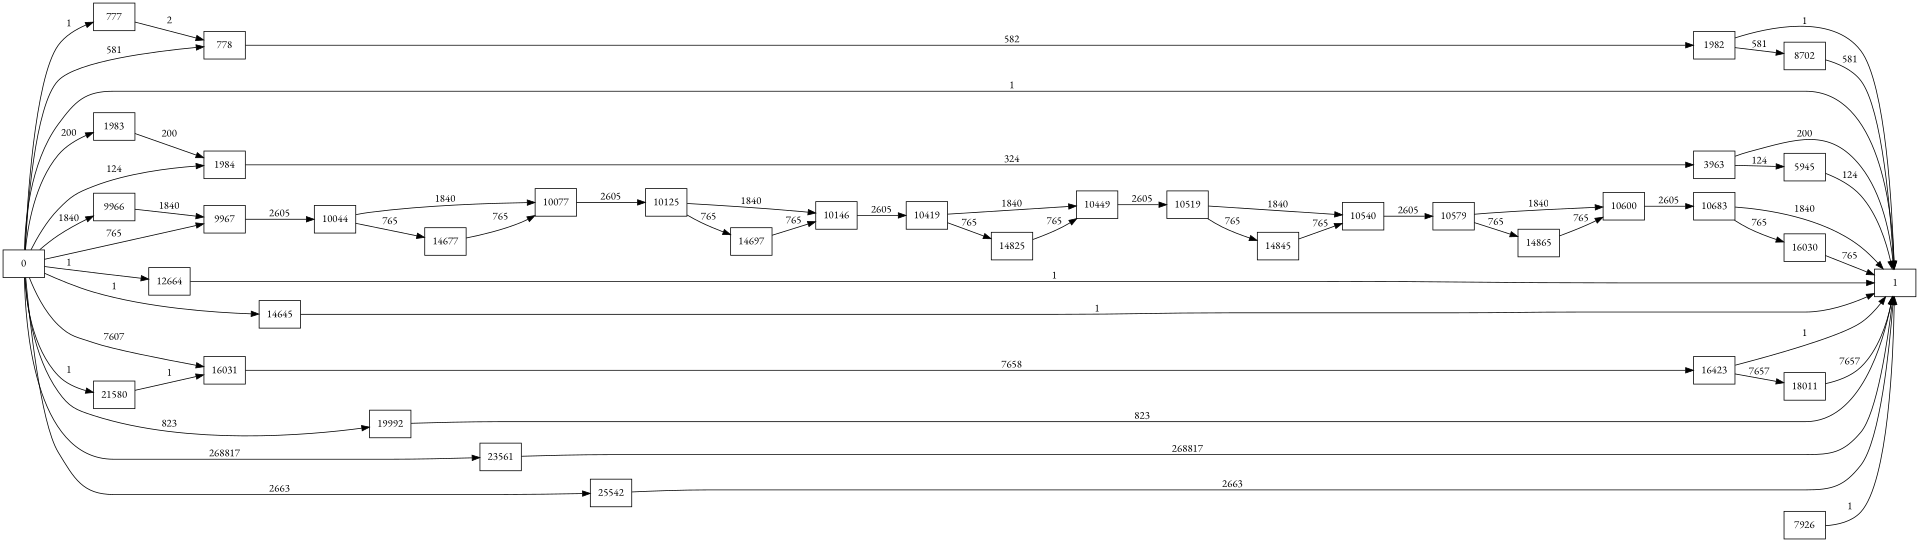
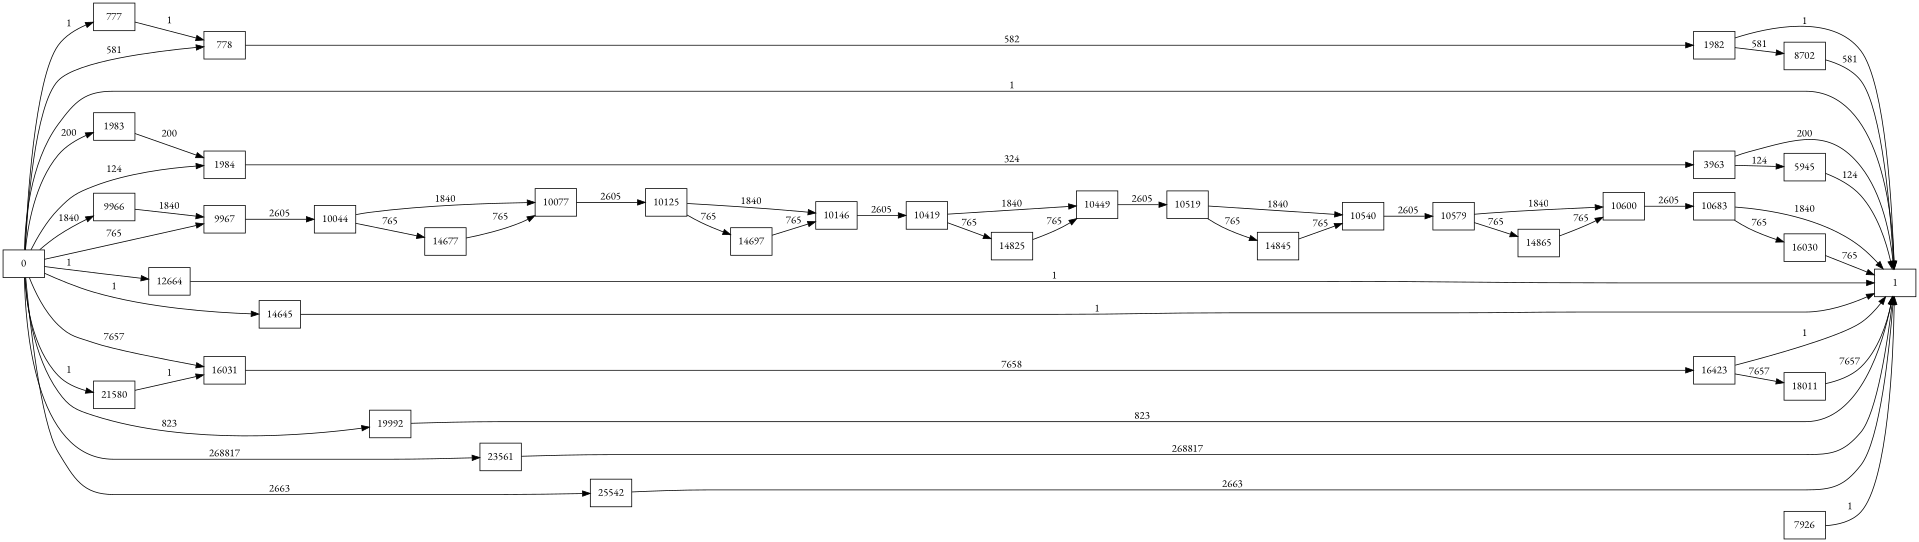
(169, 20) -> (169, 20)
(114, 337) -> (114, 337)
